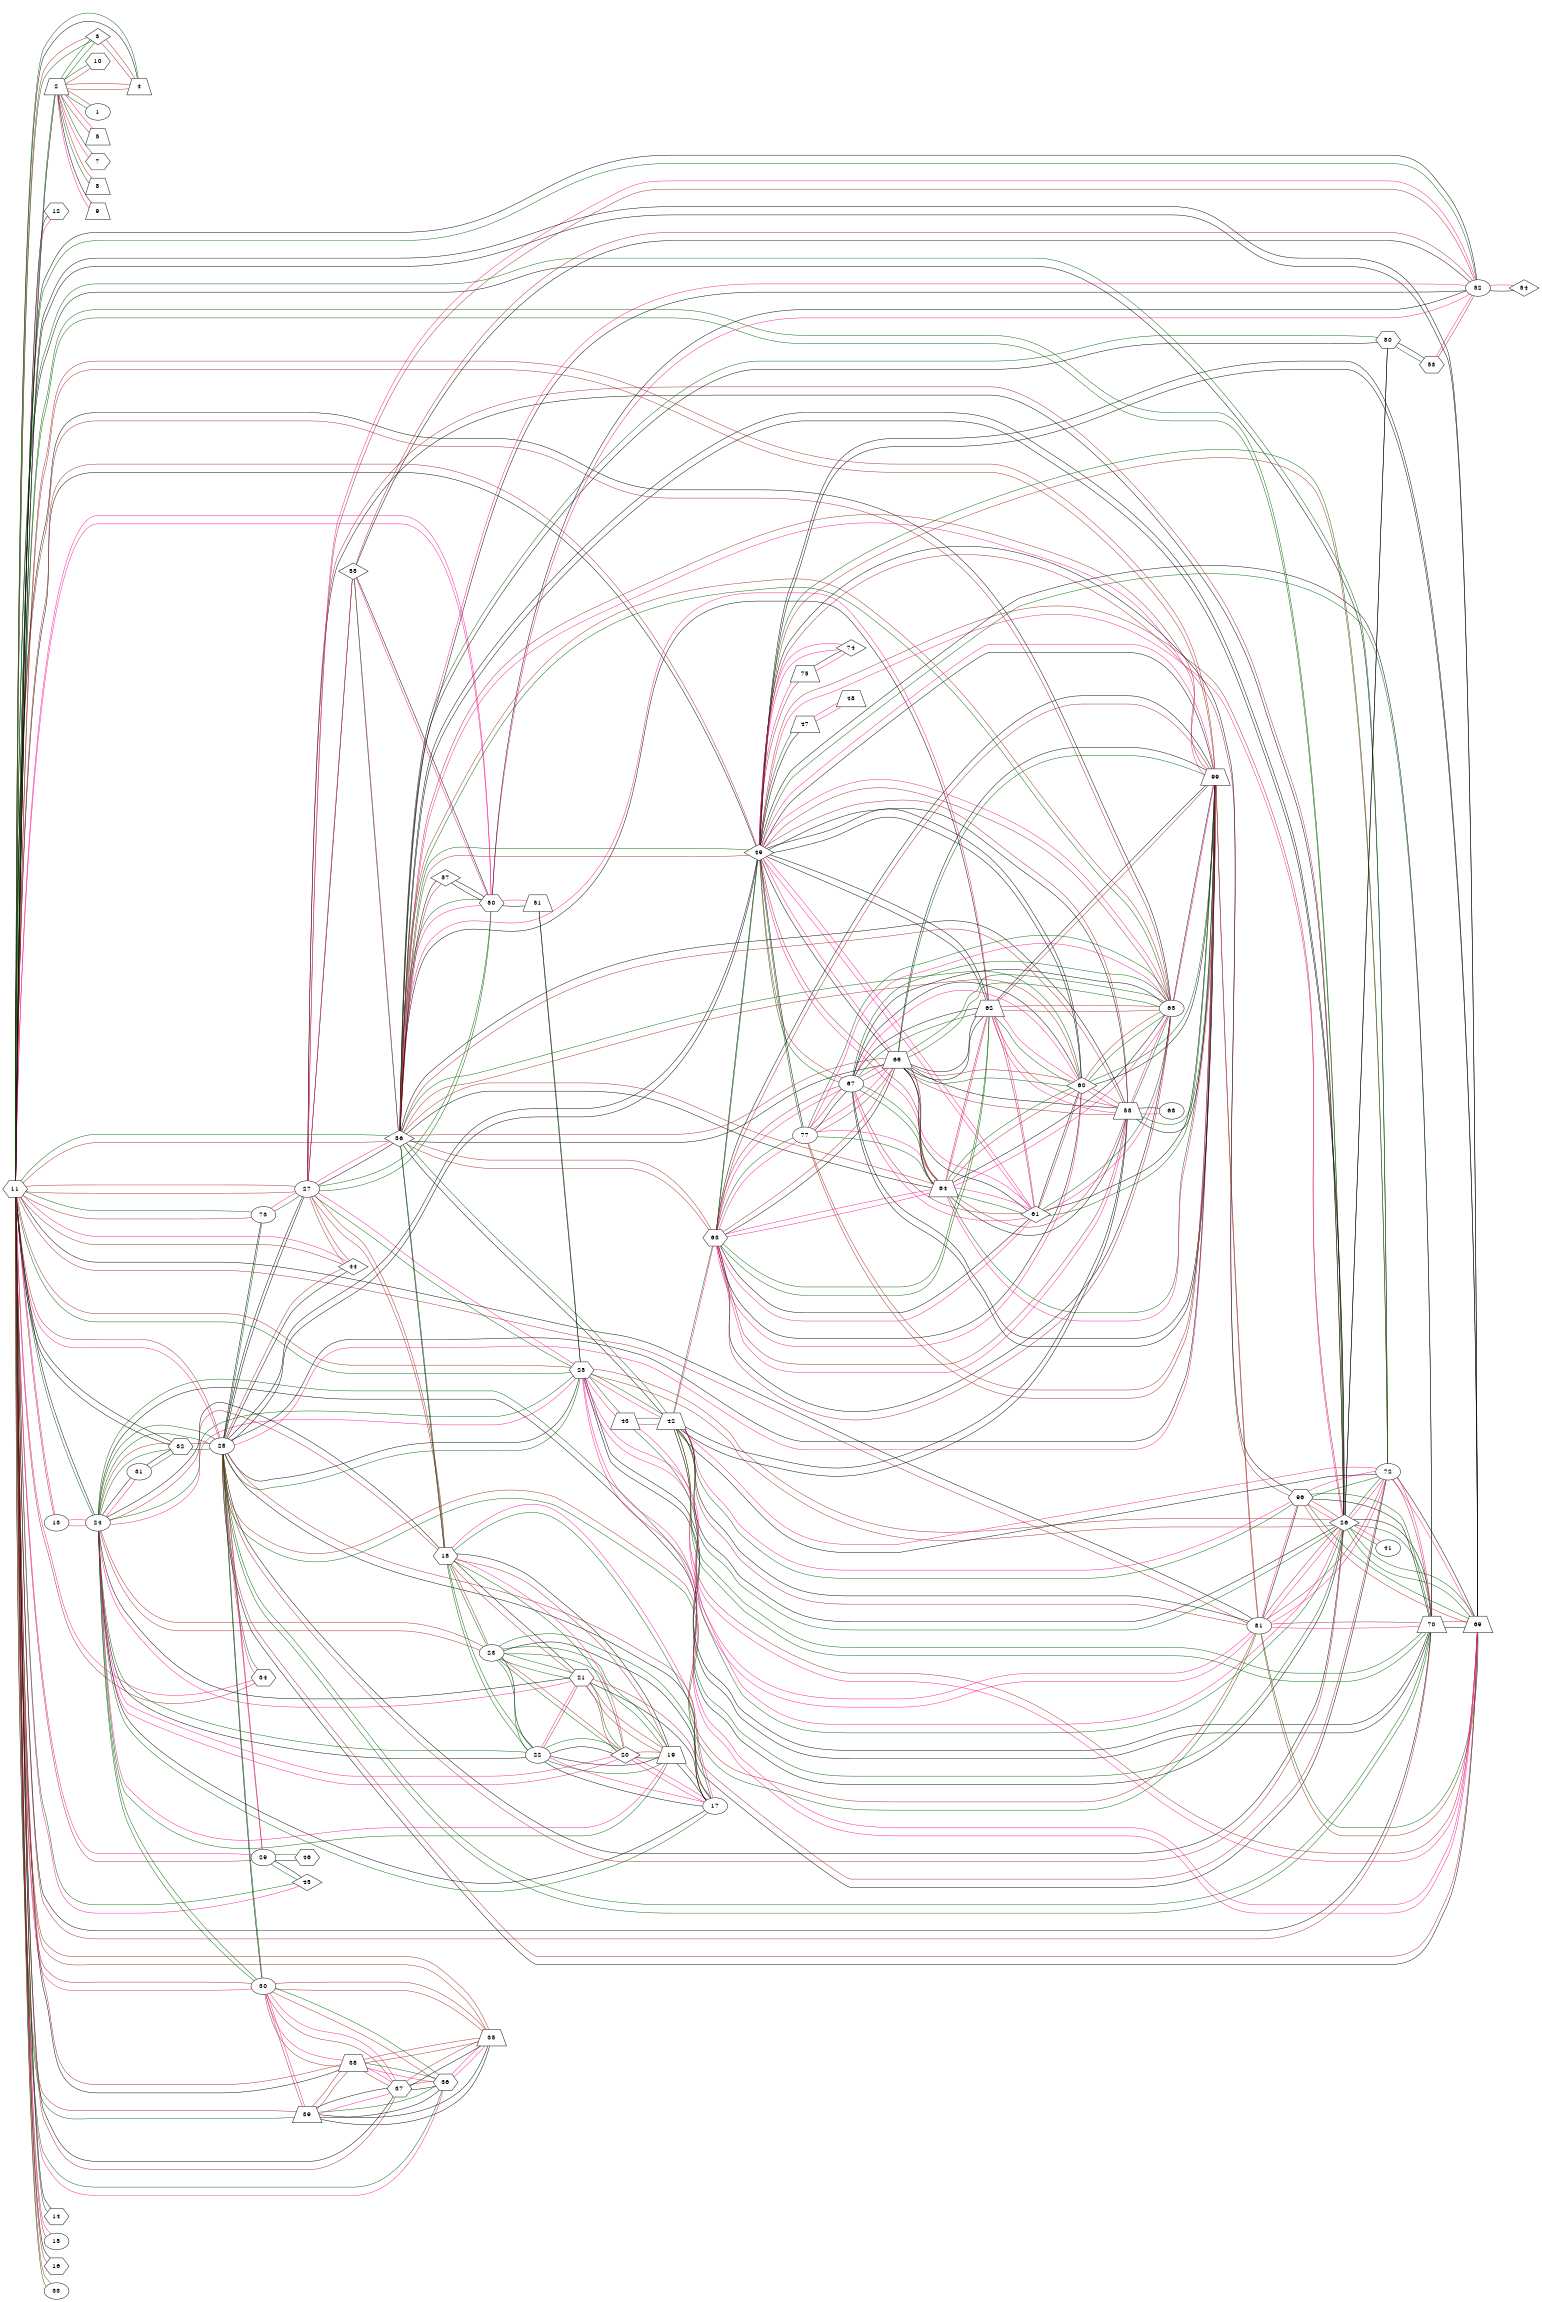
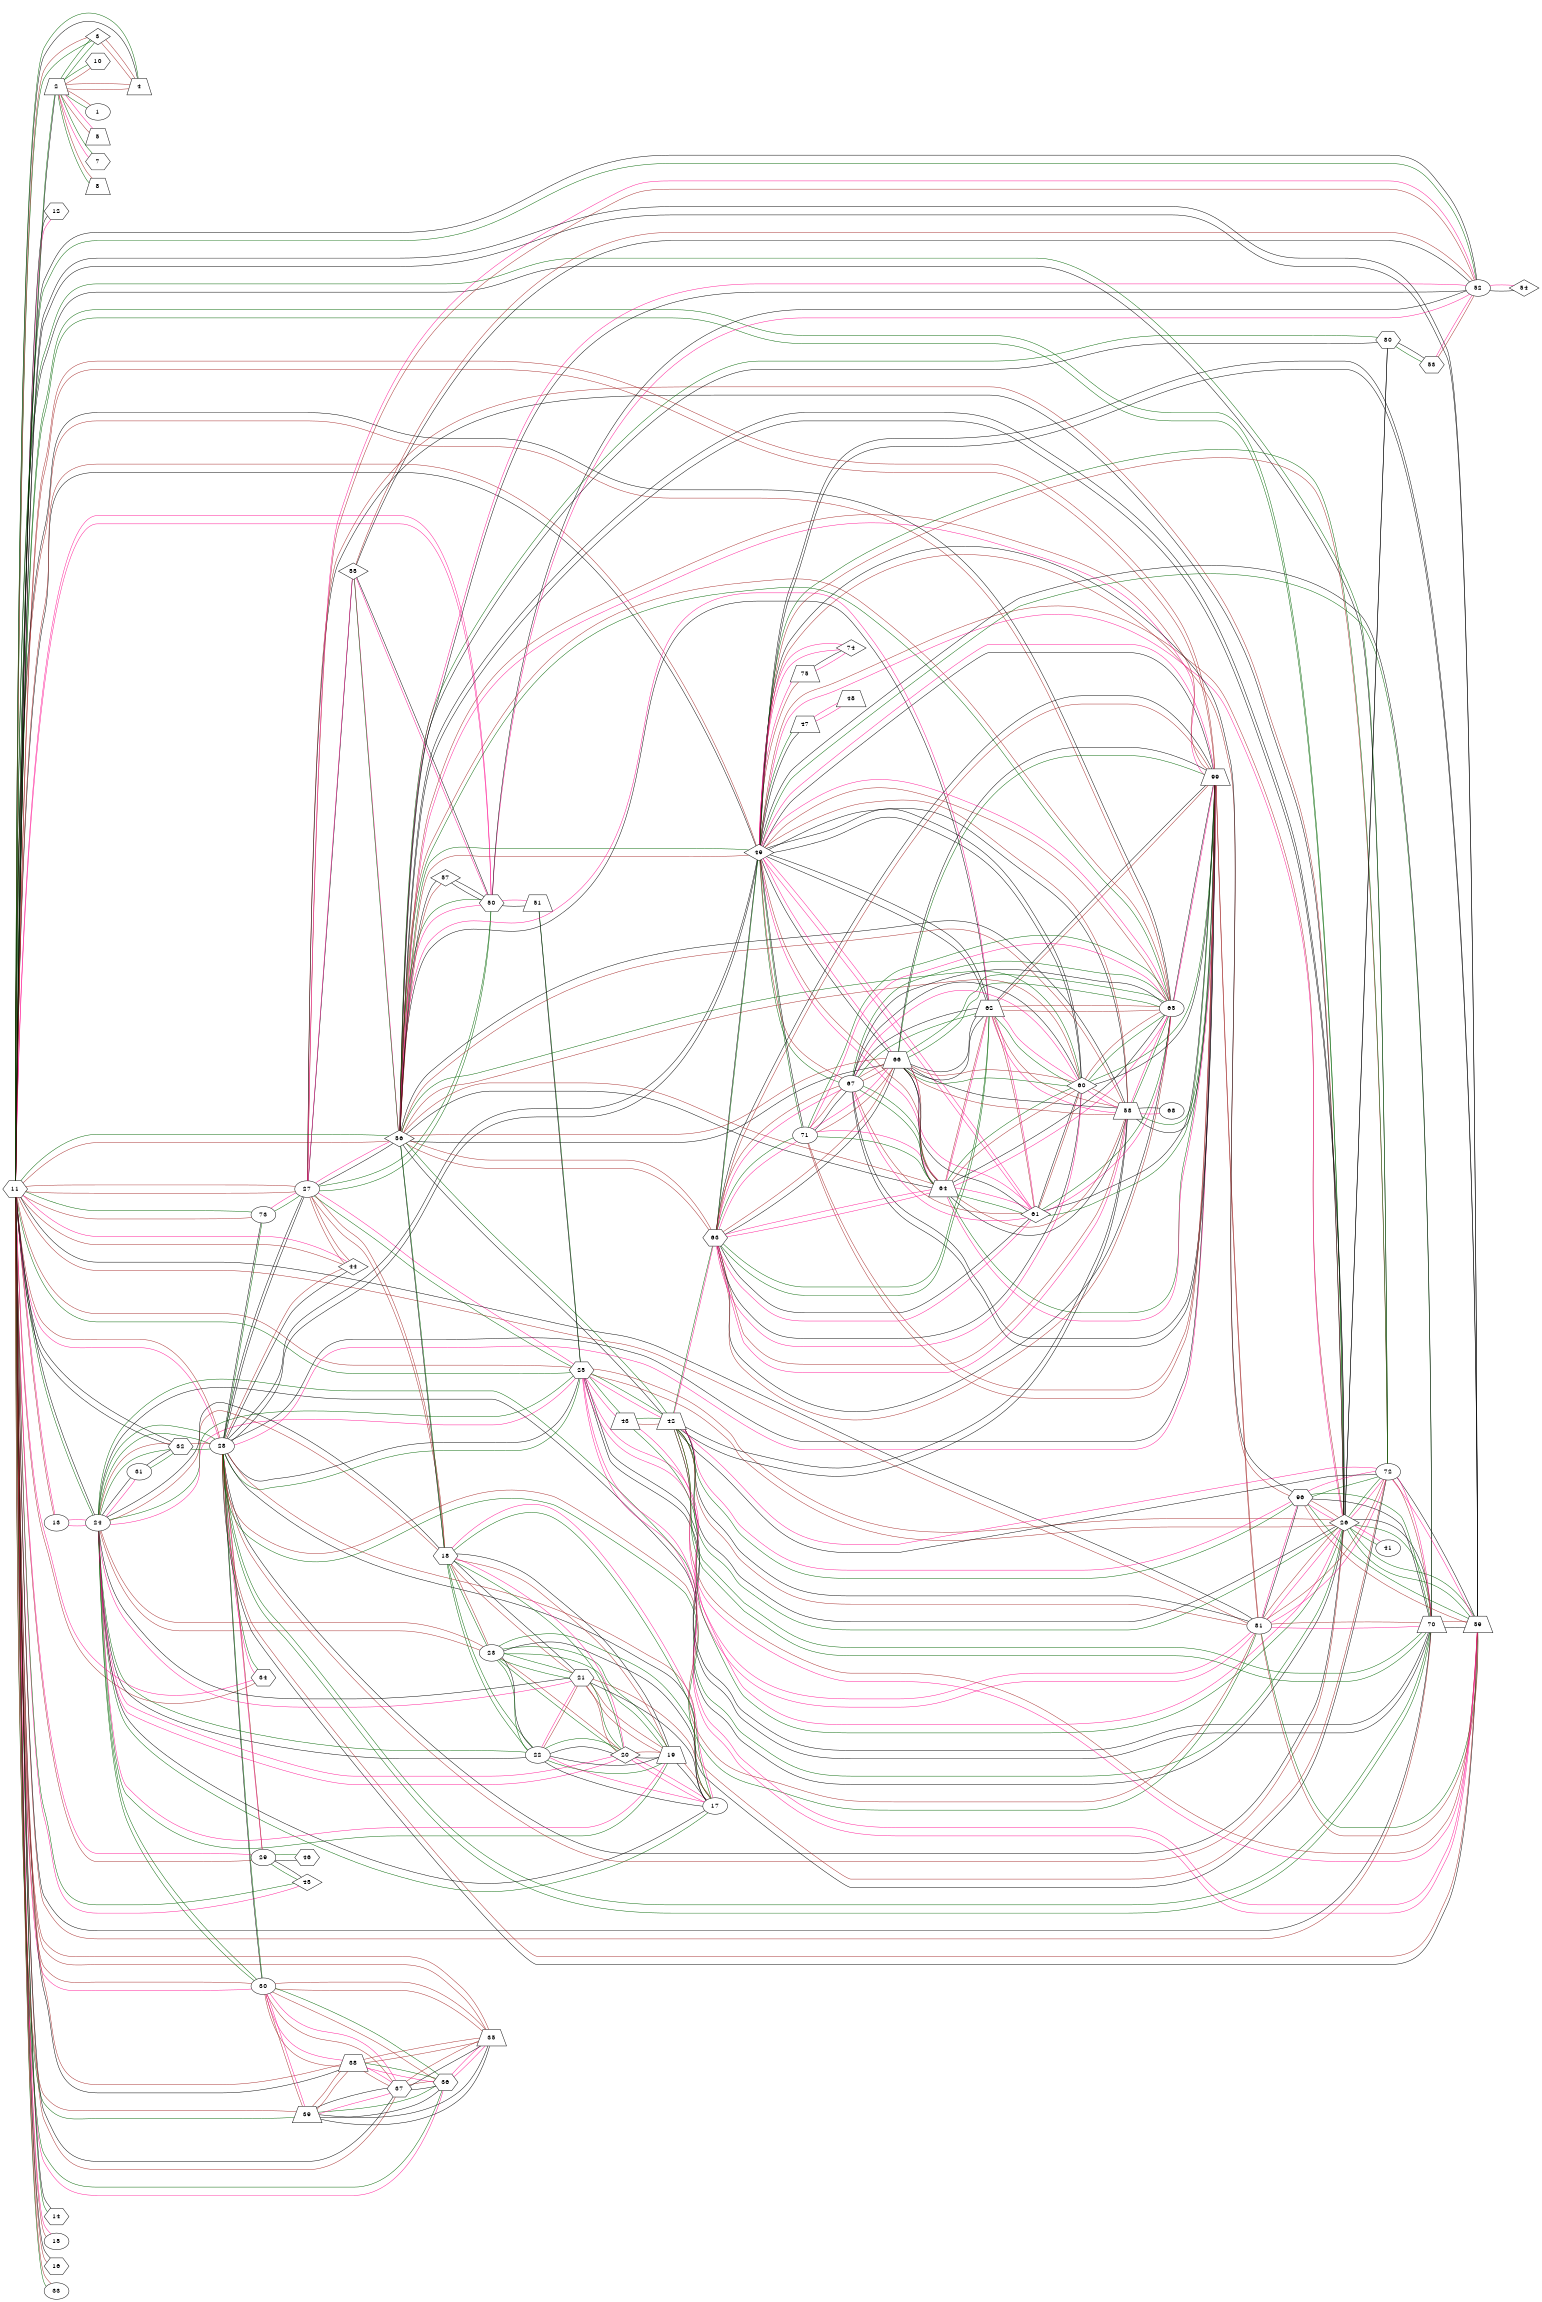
(98, 211) -> none
(805, 1135) -> (805, 1135)
(1478, 1624) -> (1478, 1624)
